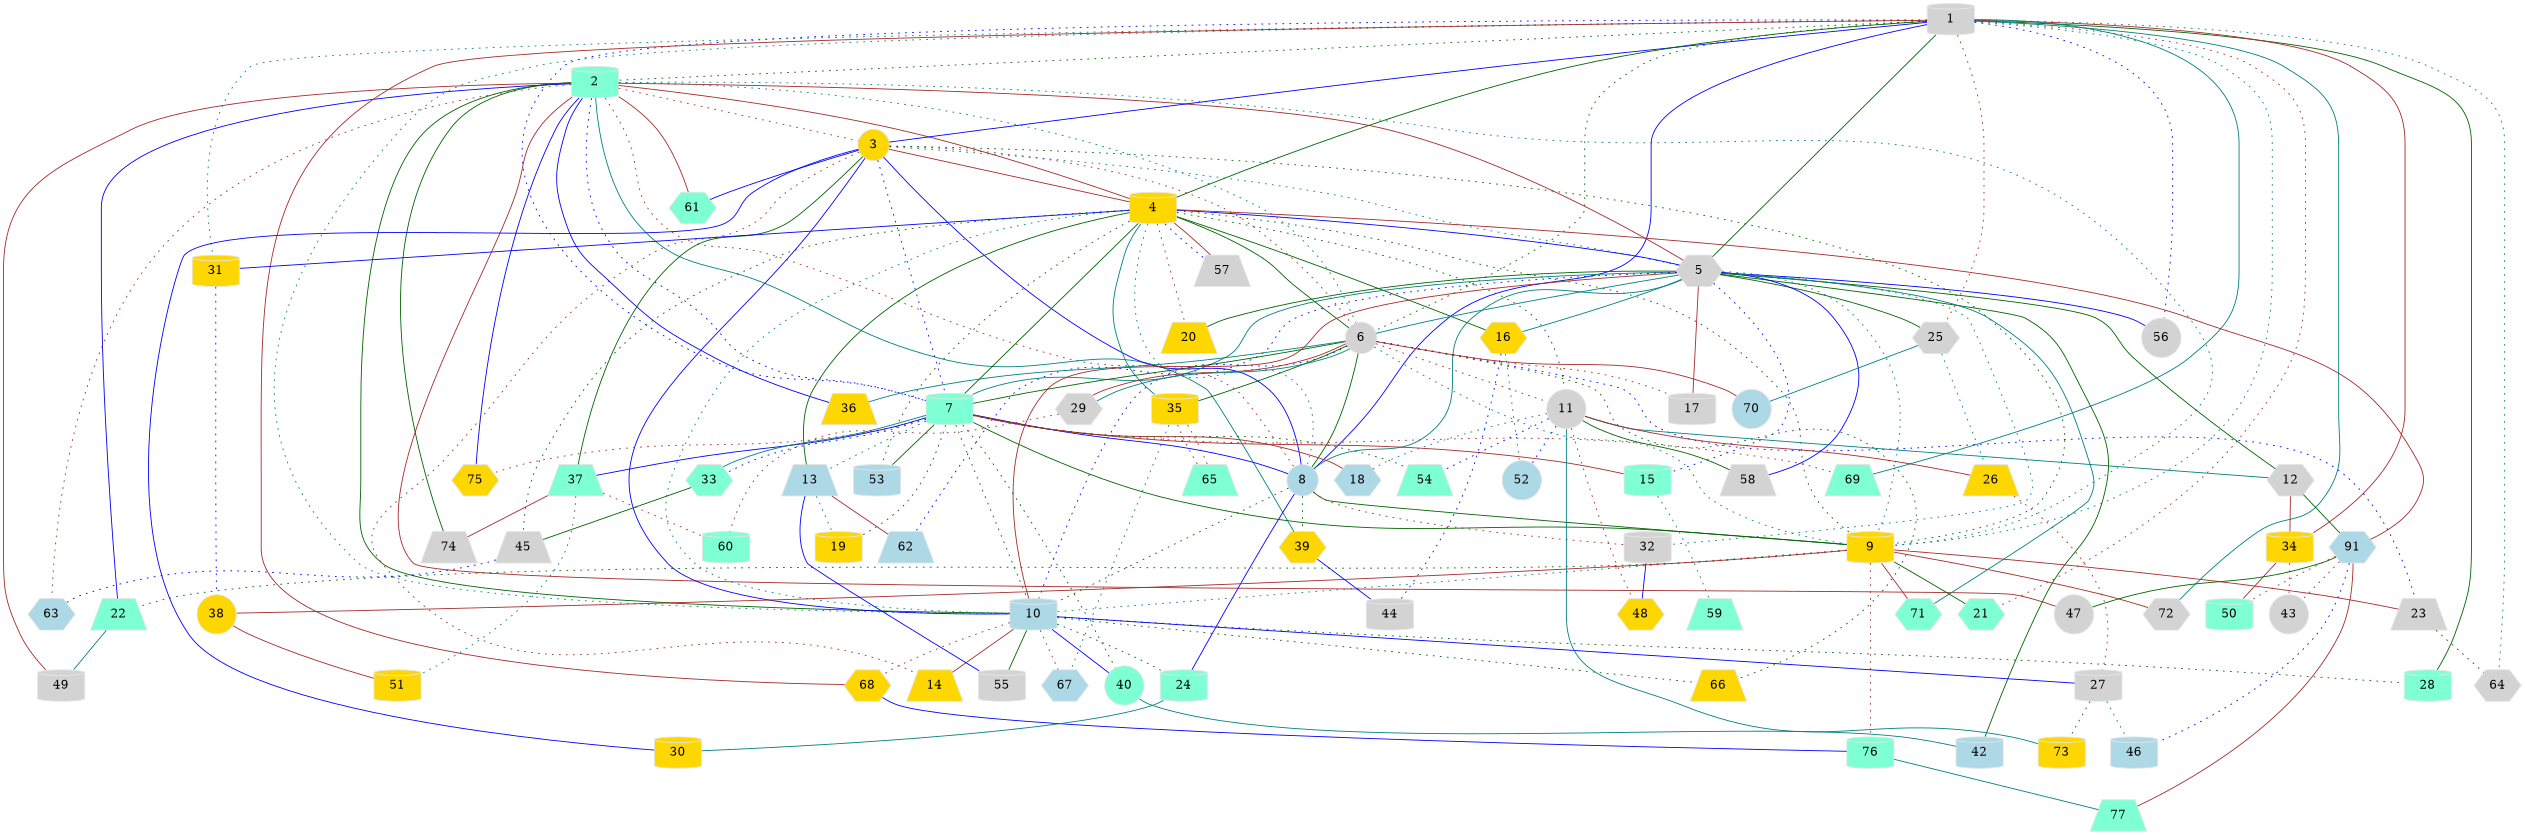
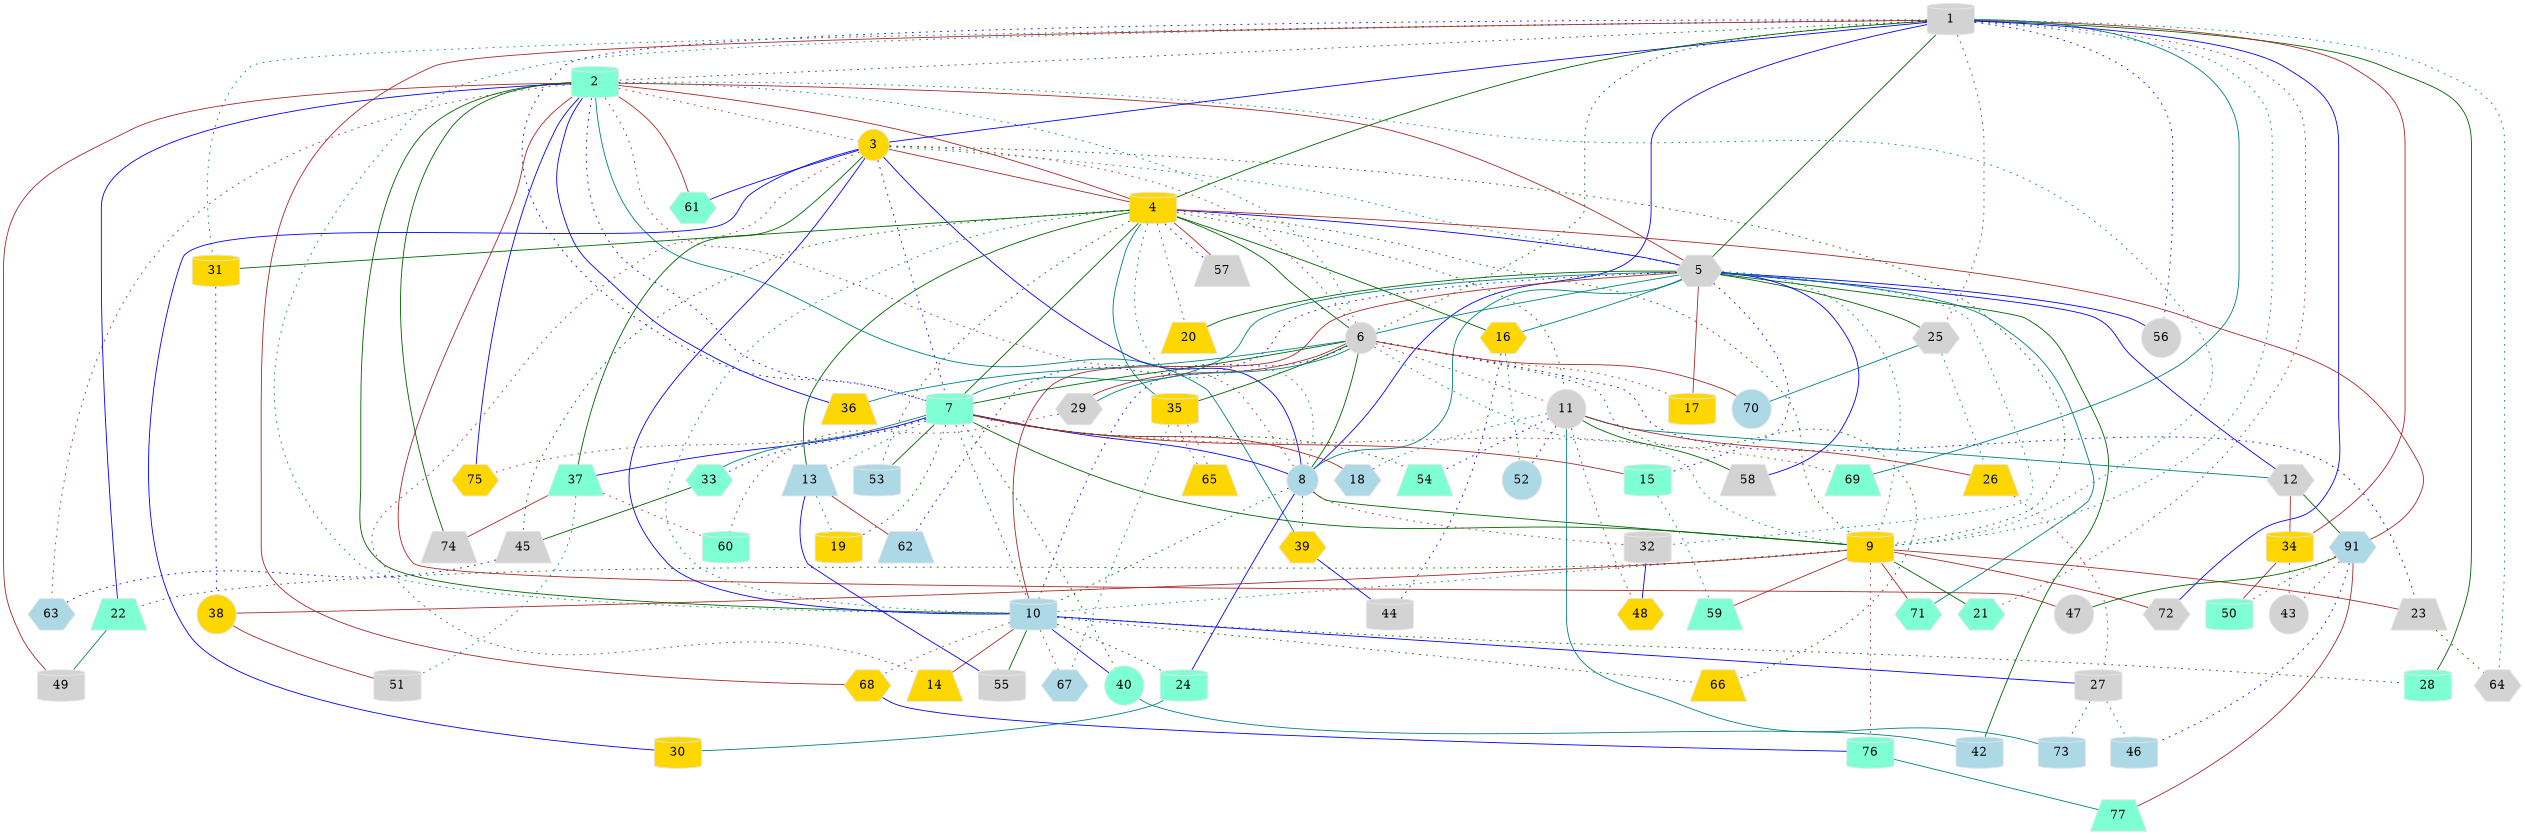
(2339, 205) -> (2339, 205)
(640, 242) -> (640, 242)
(2042, 306) -> (2042, 306)
(1692, 409) -> (1692, 409)
(1210, 480) -> (1210, 480)
none -> (1790, 582)
(397, 686) -> (397, 686)
(2062, 753) -> (2062, 753)
